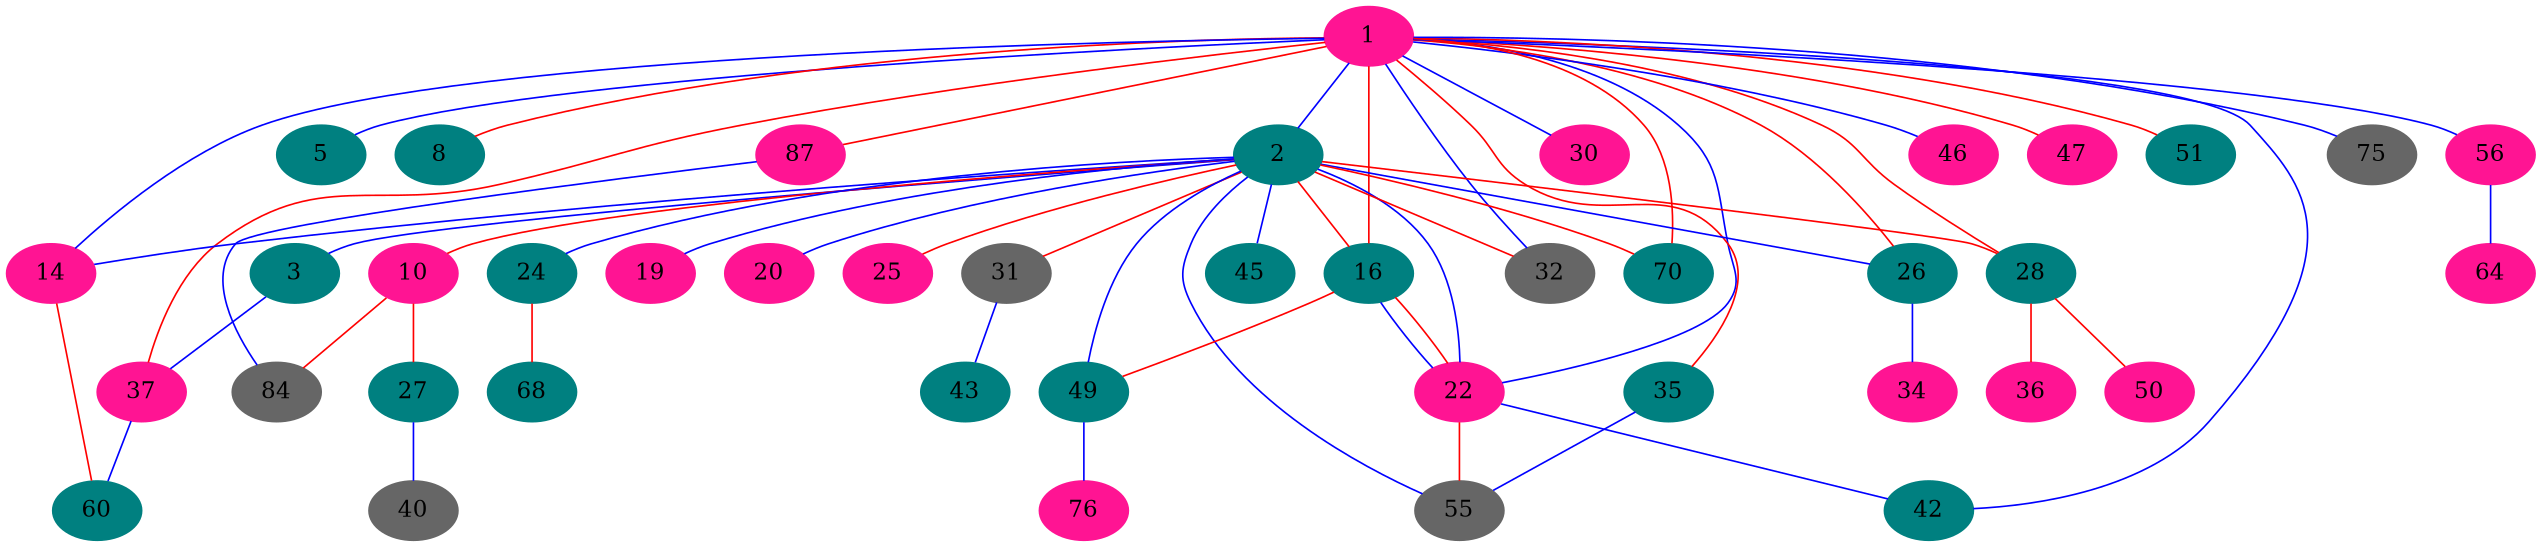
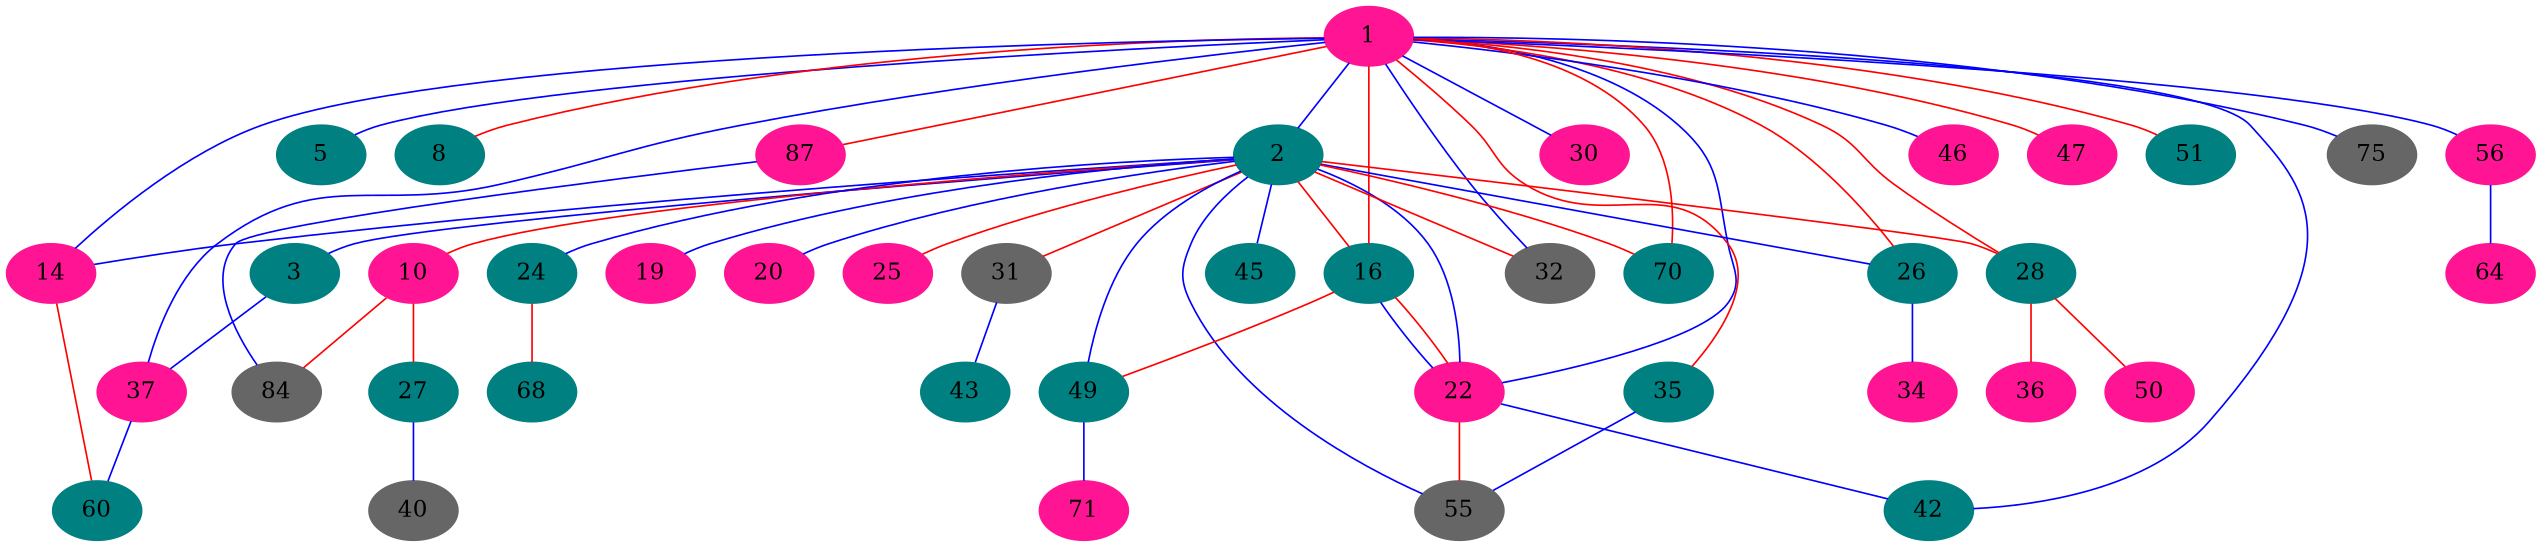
(696, 135) -> (696, 135)
(1084, 511) -> (1084, 511)
